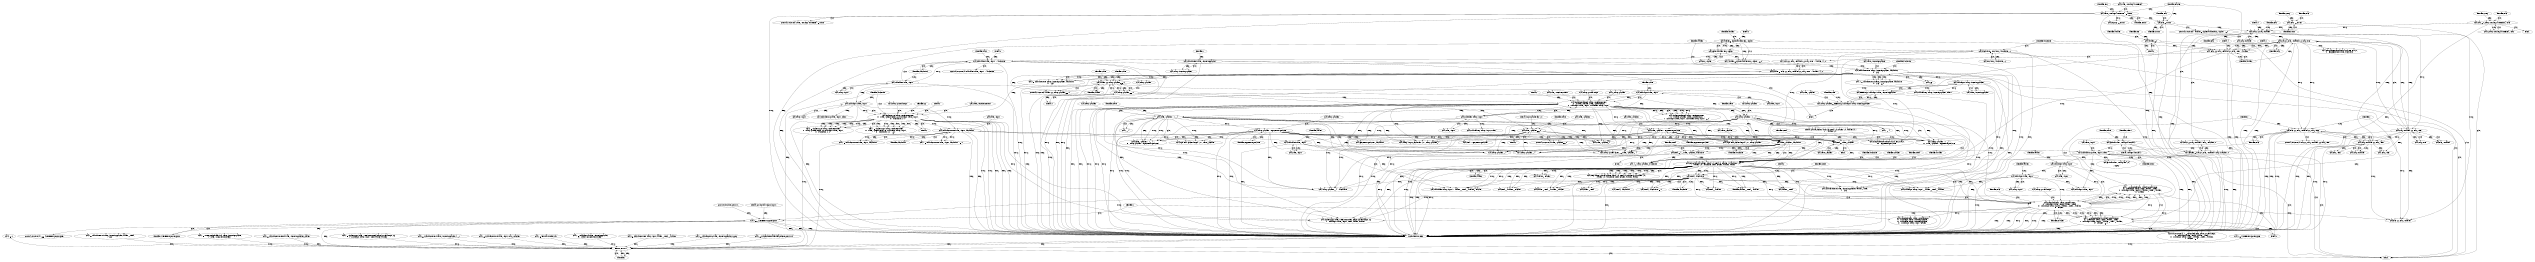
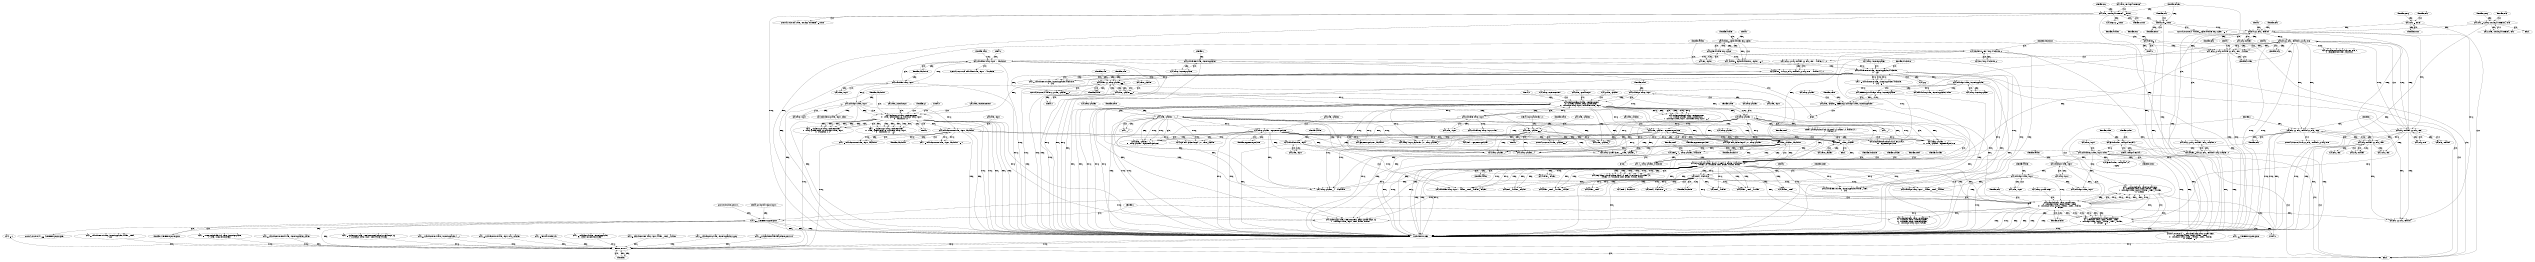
(2164, 23) -> (2164, 23)
(1746, 190) -> (1748, 190)
